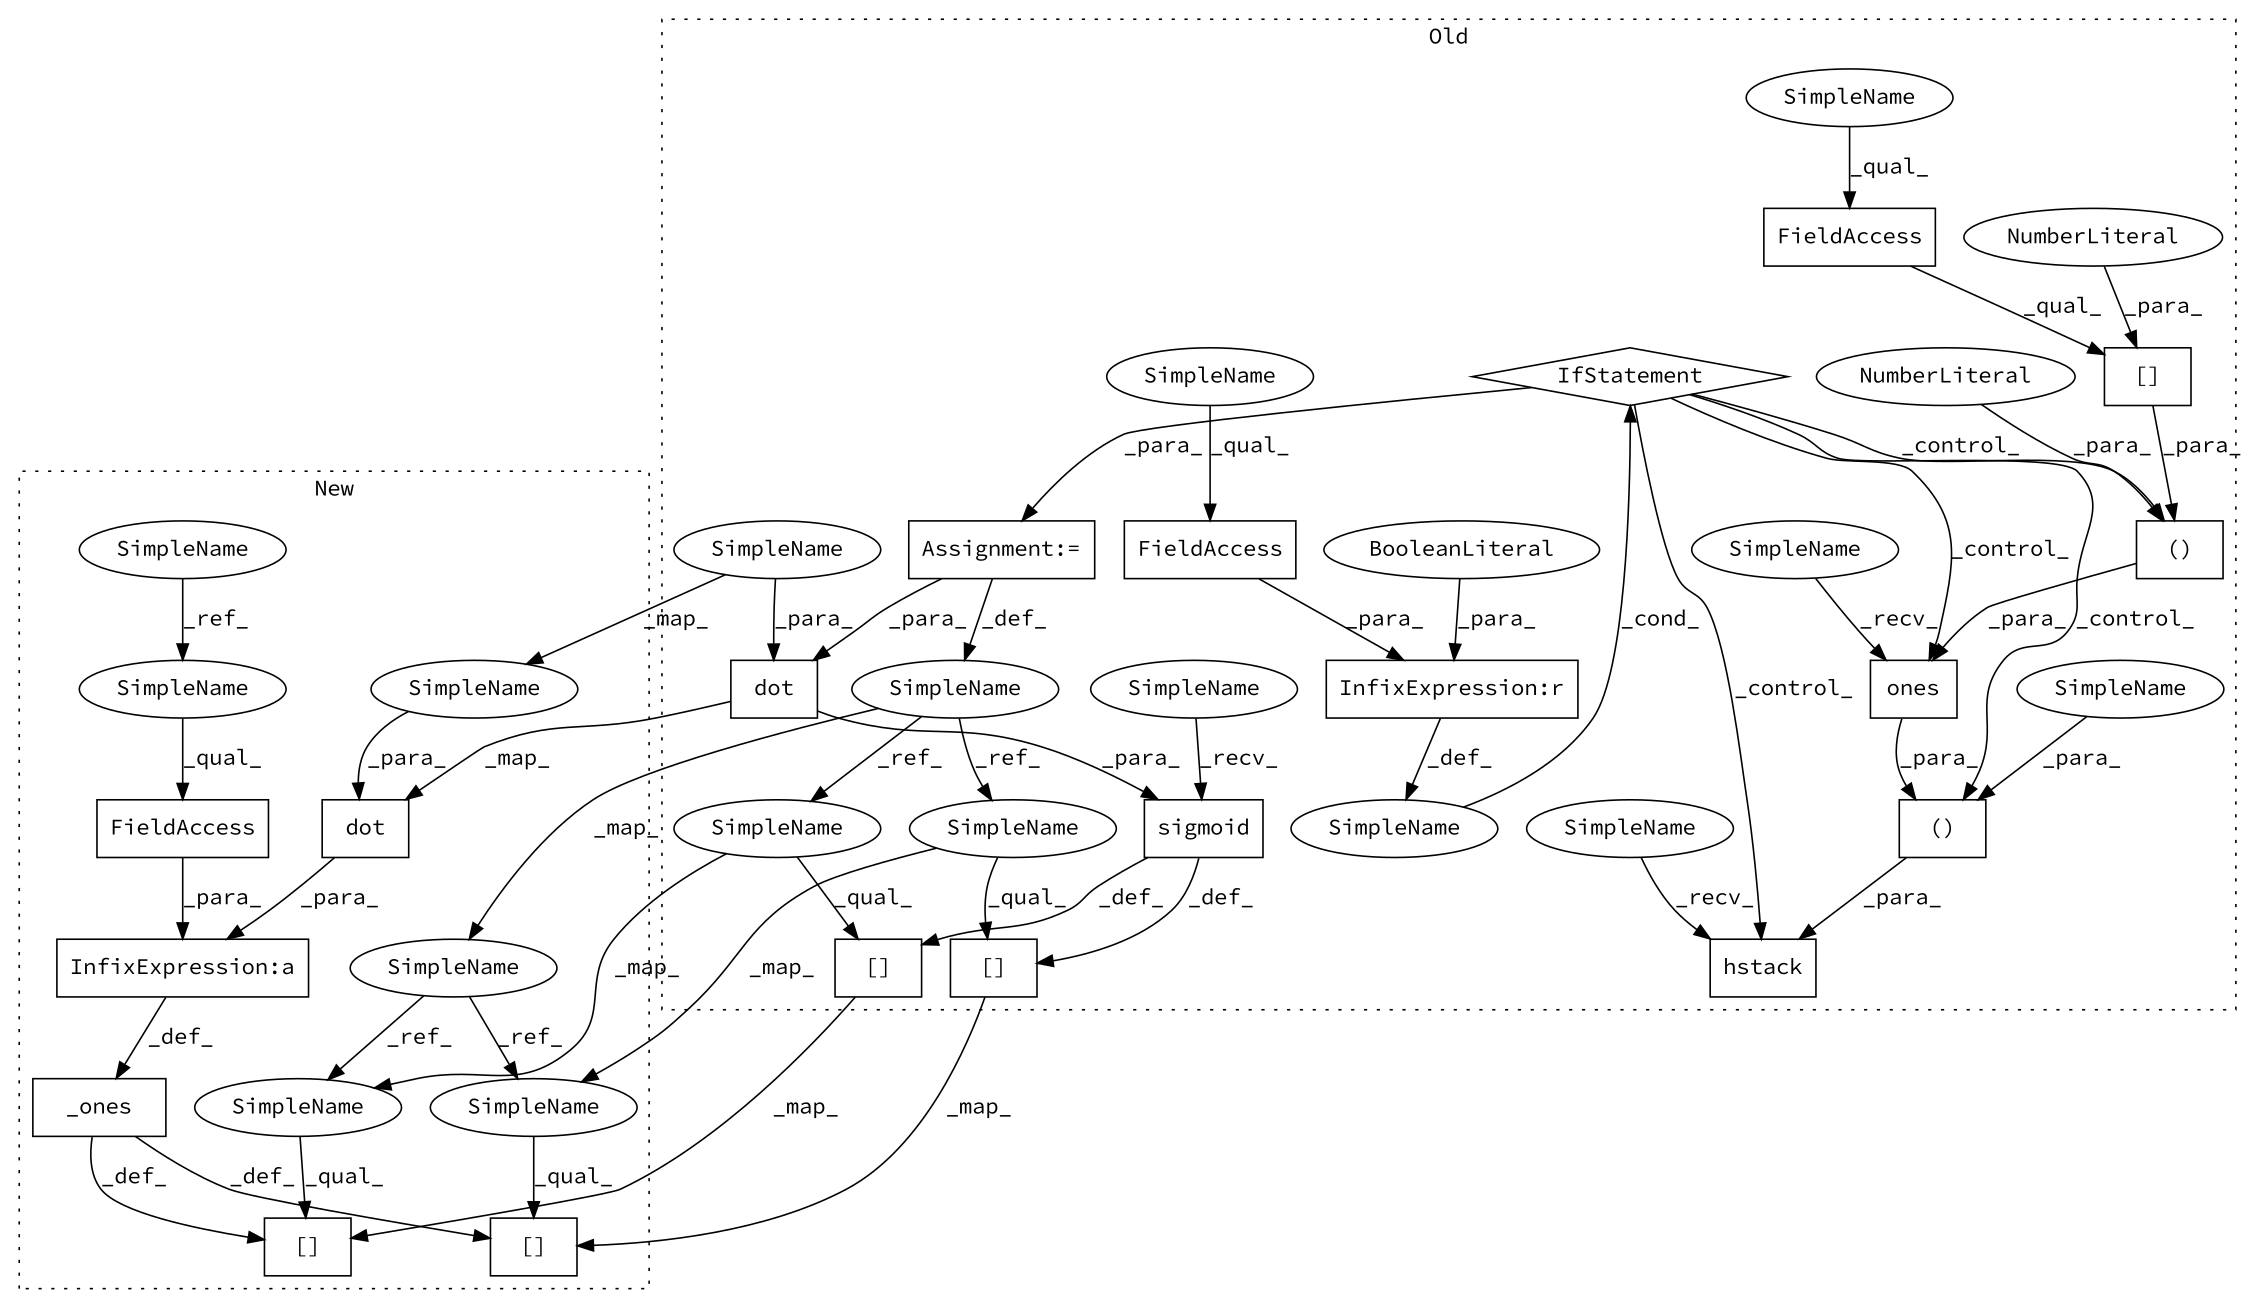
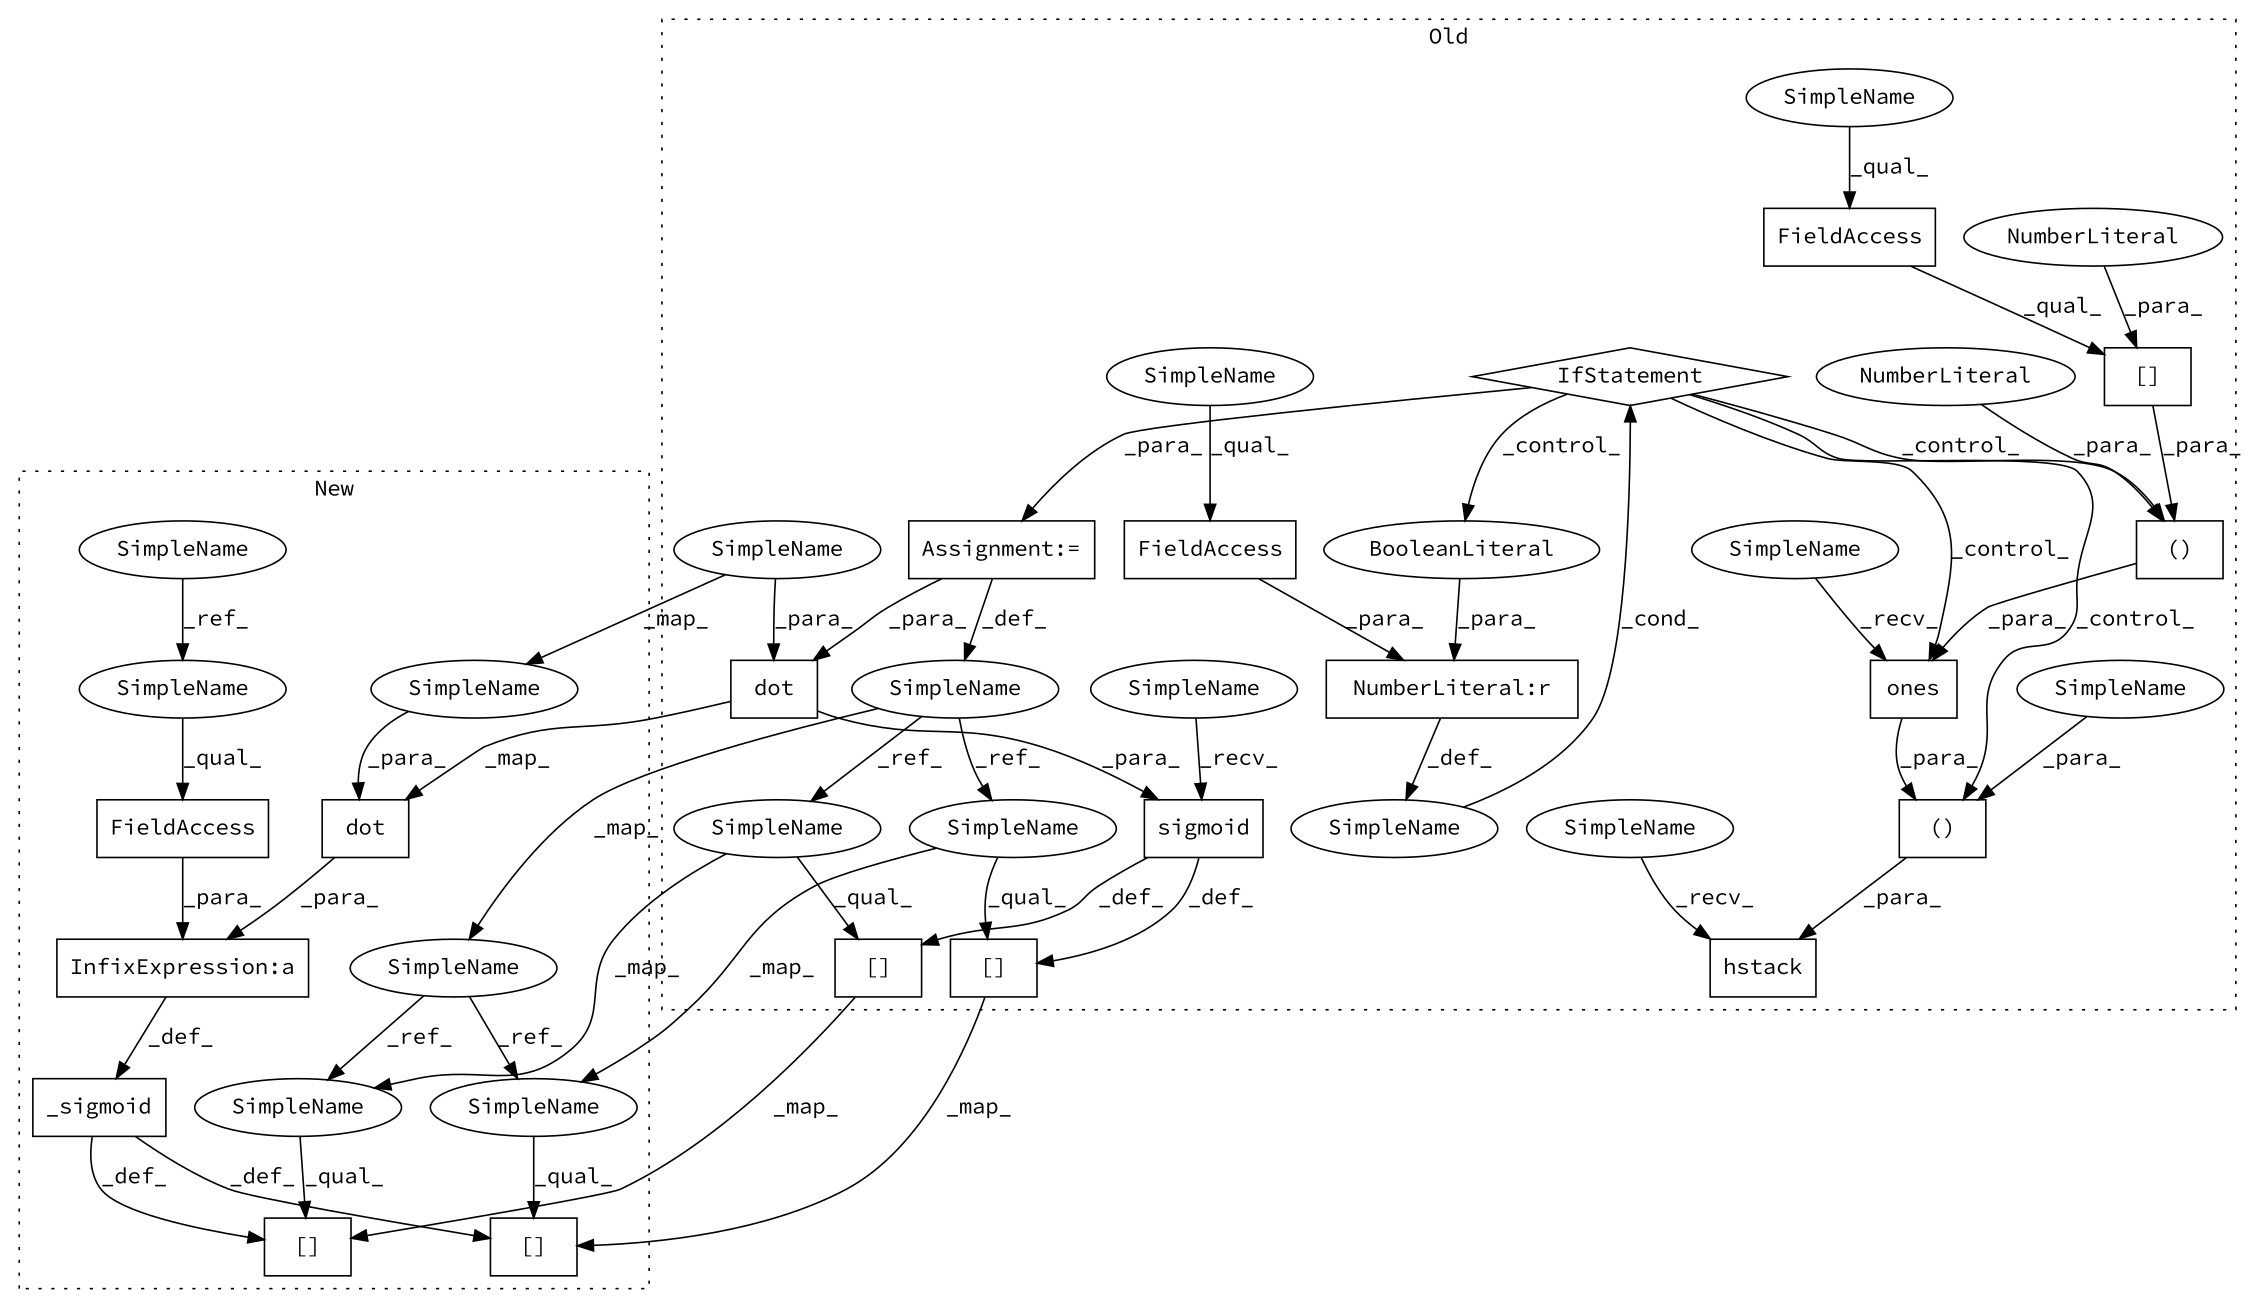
(1723, 655) -> (1501, 435)
(1452, 689) -> (1452, 689)
(99, 1108) -> (99, 1108)
